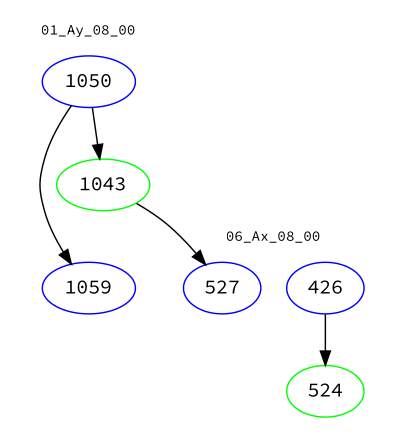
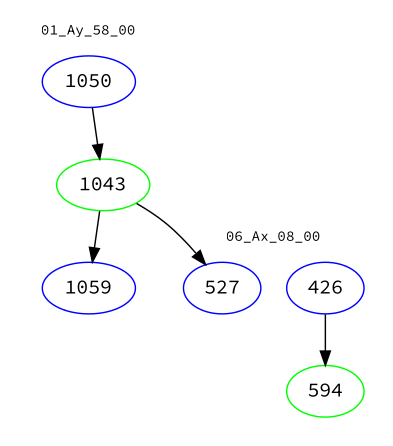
(89, 31) -> (89, 31)
(40, 178) -> (97, 229)
(325, 391) -> (325, 391)
